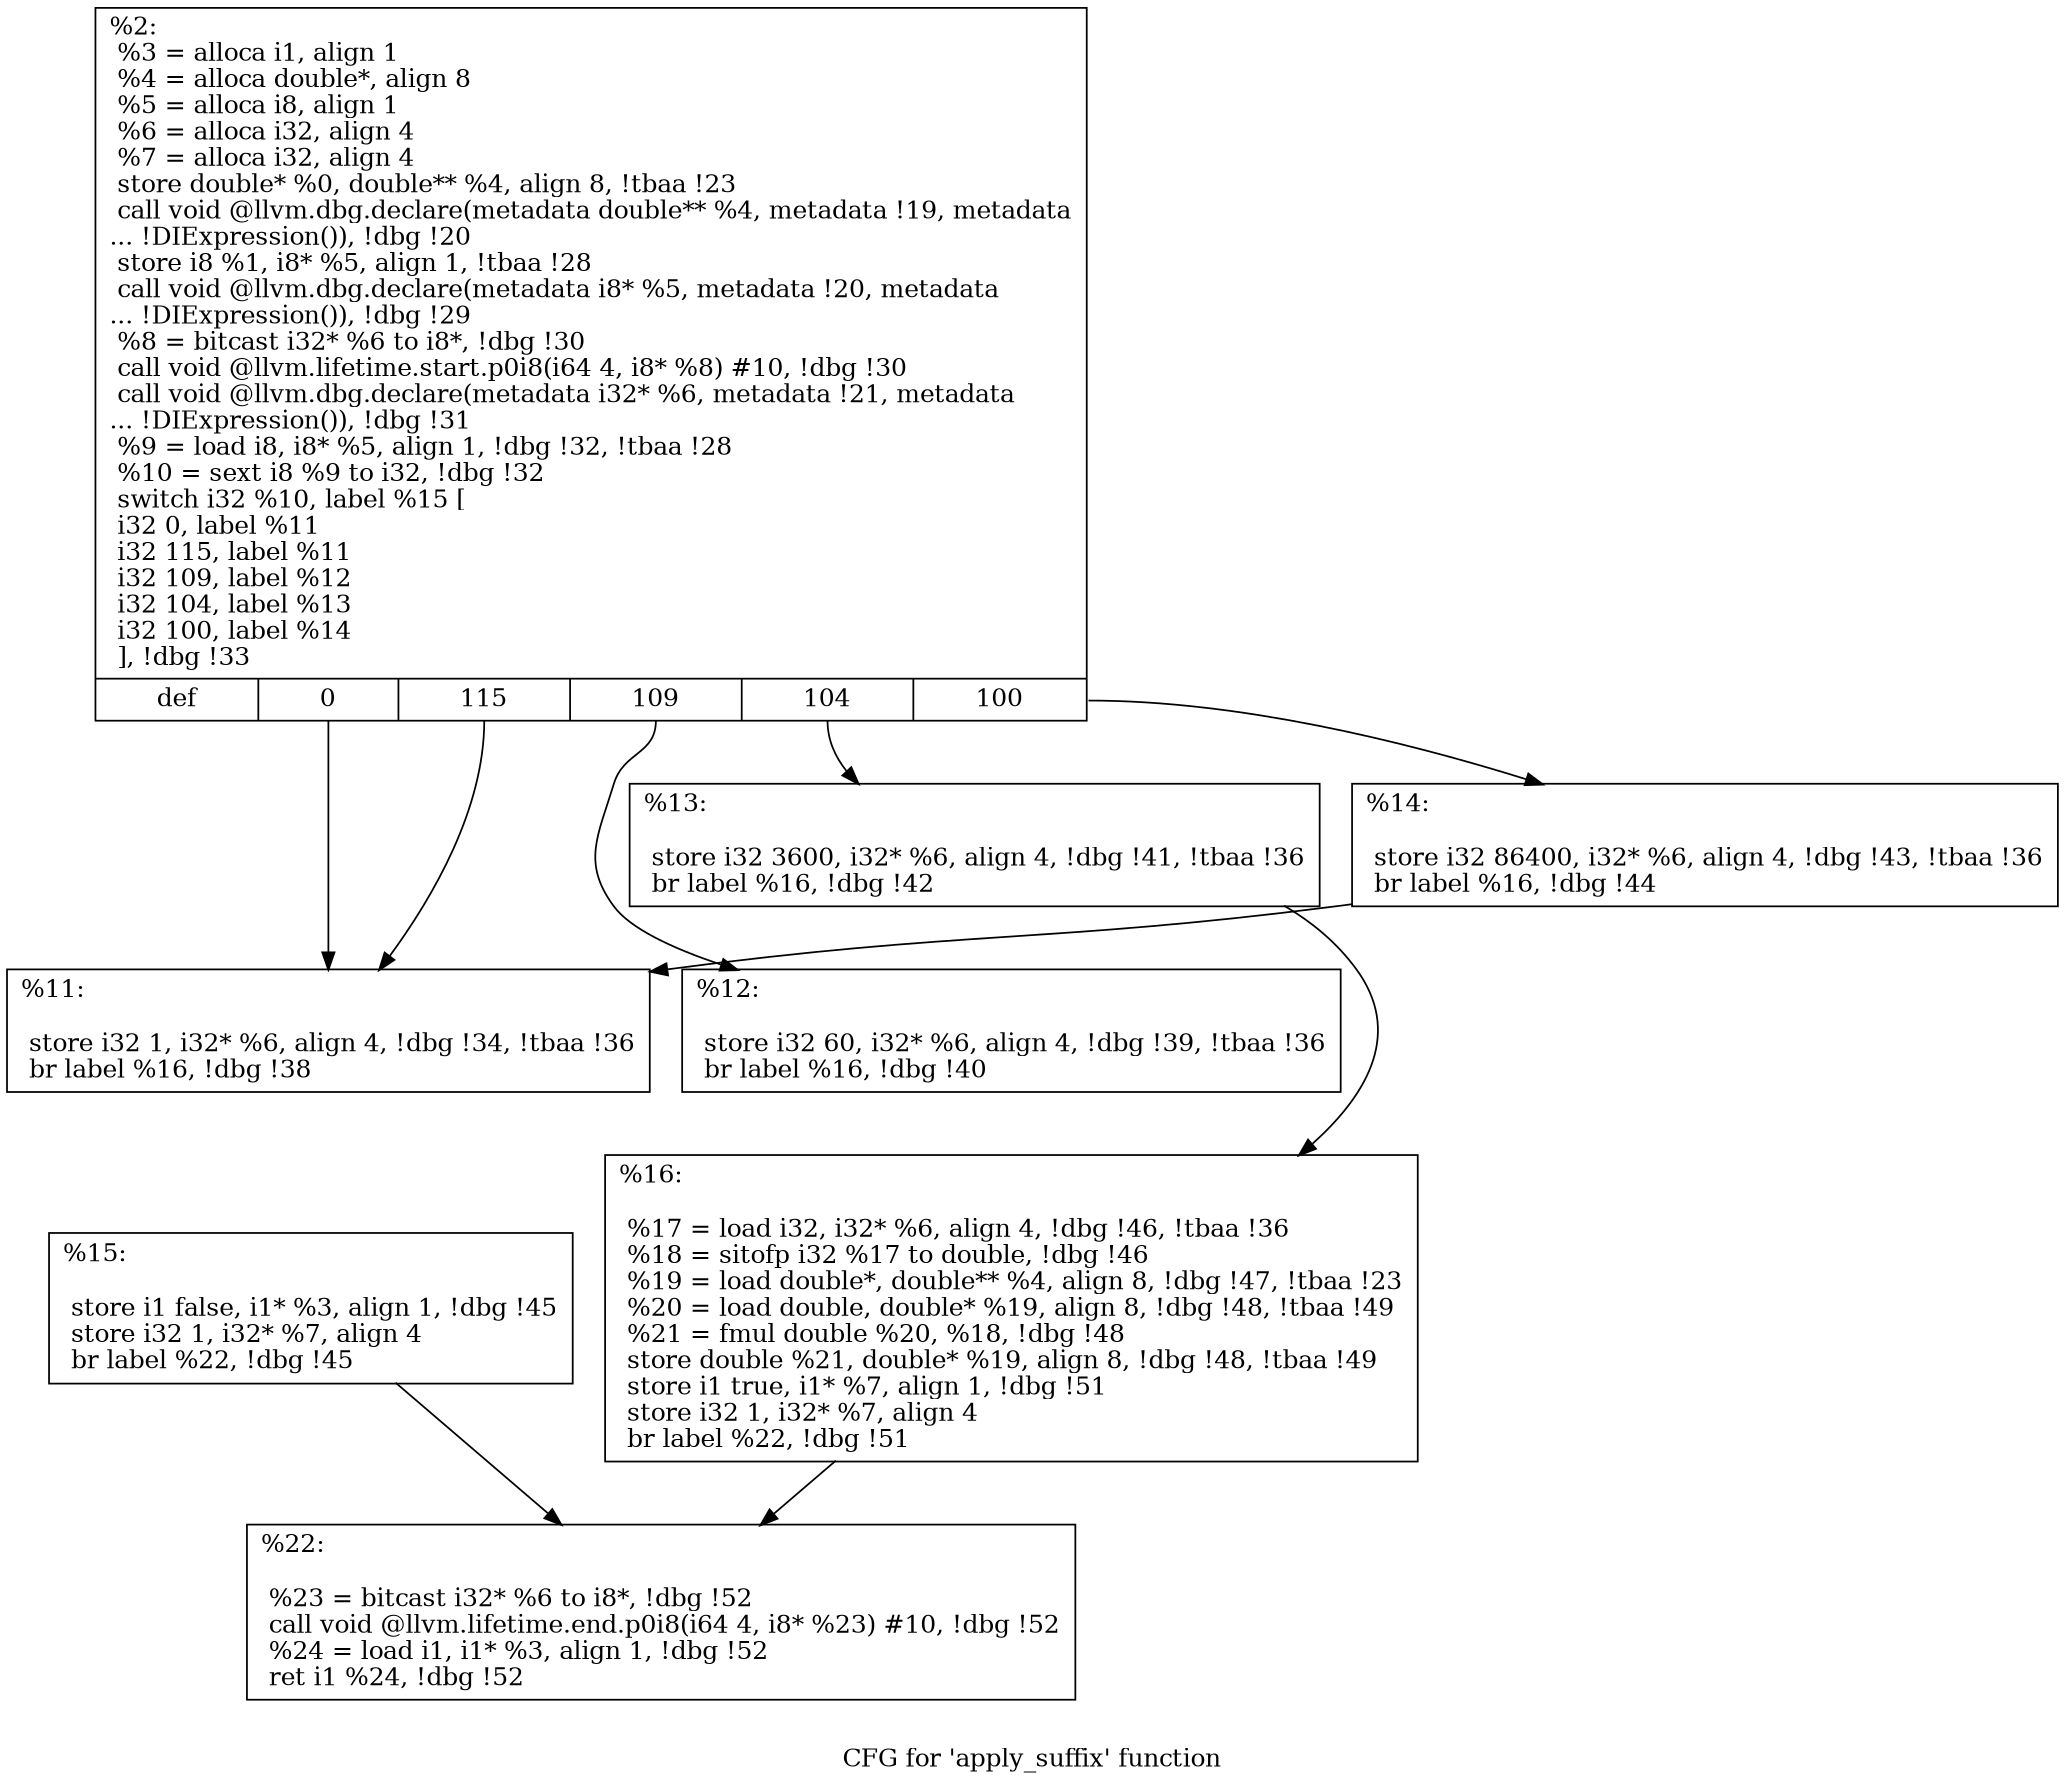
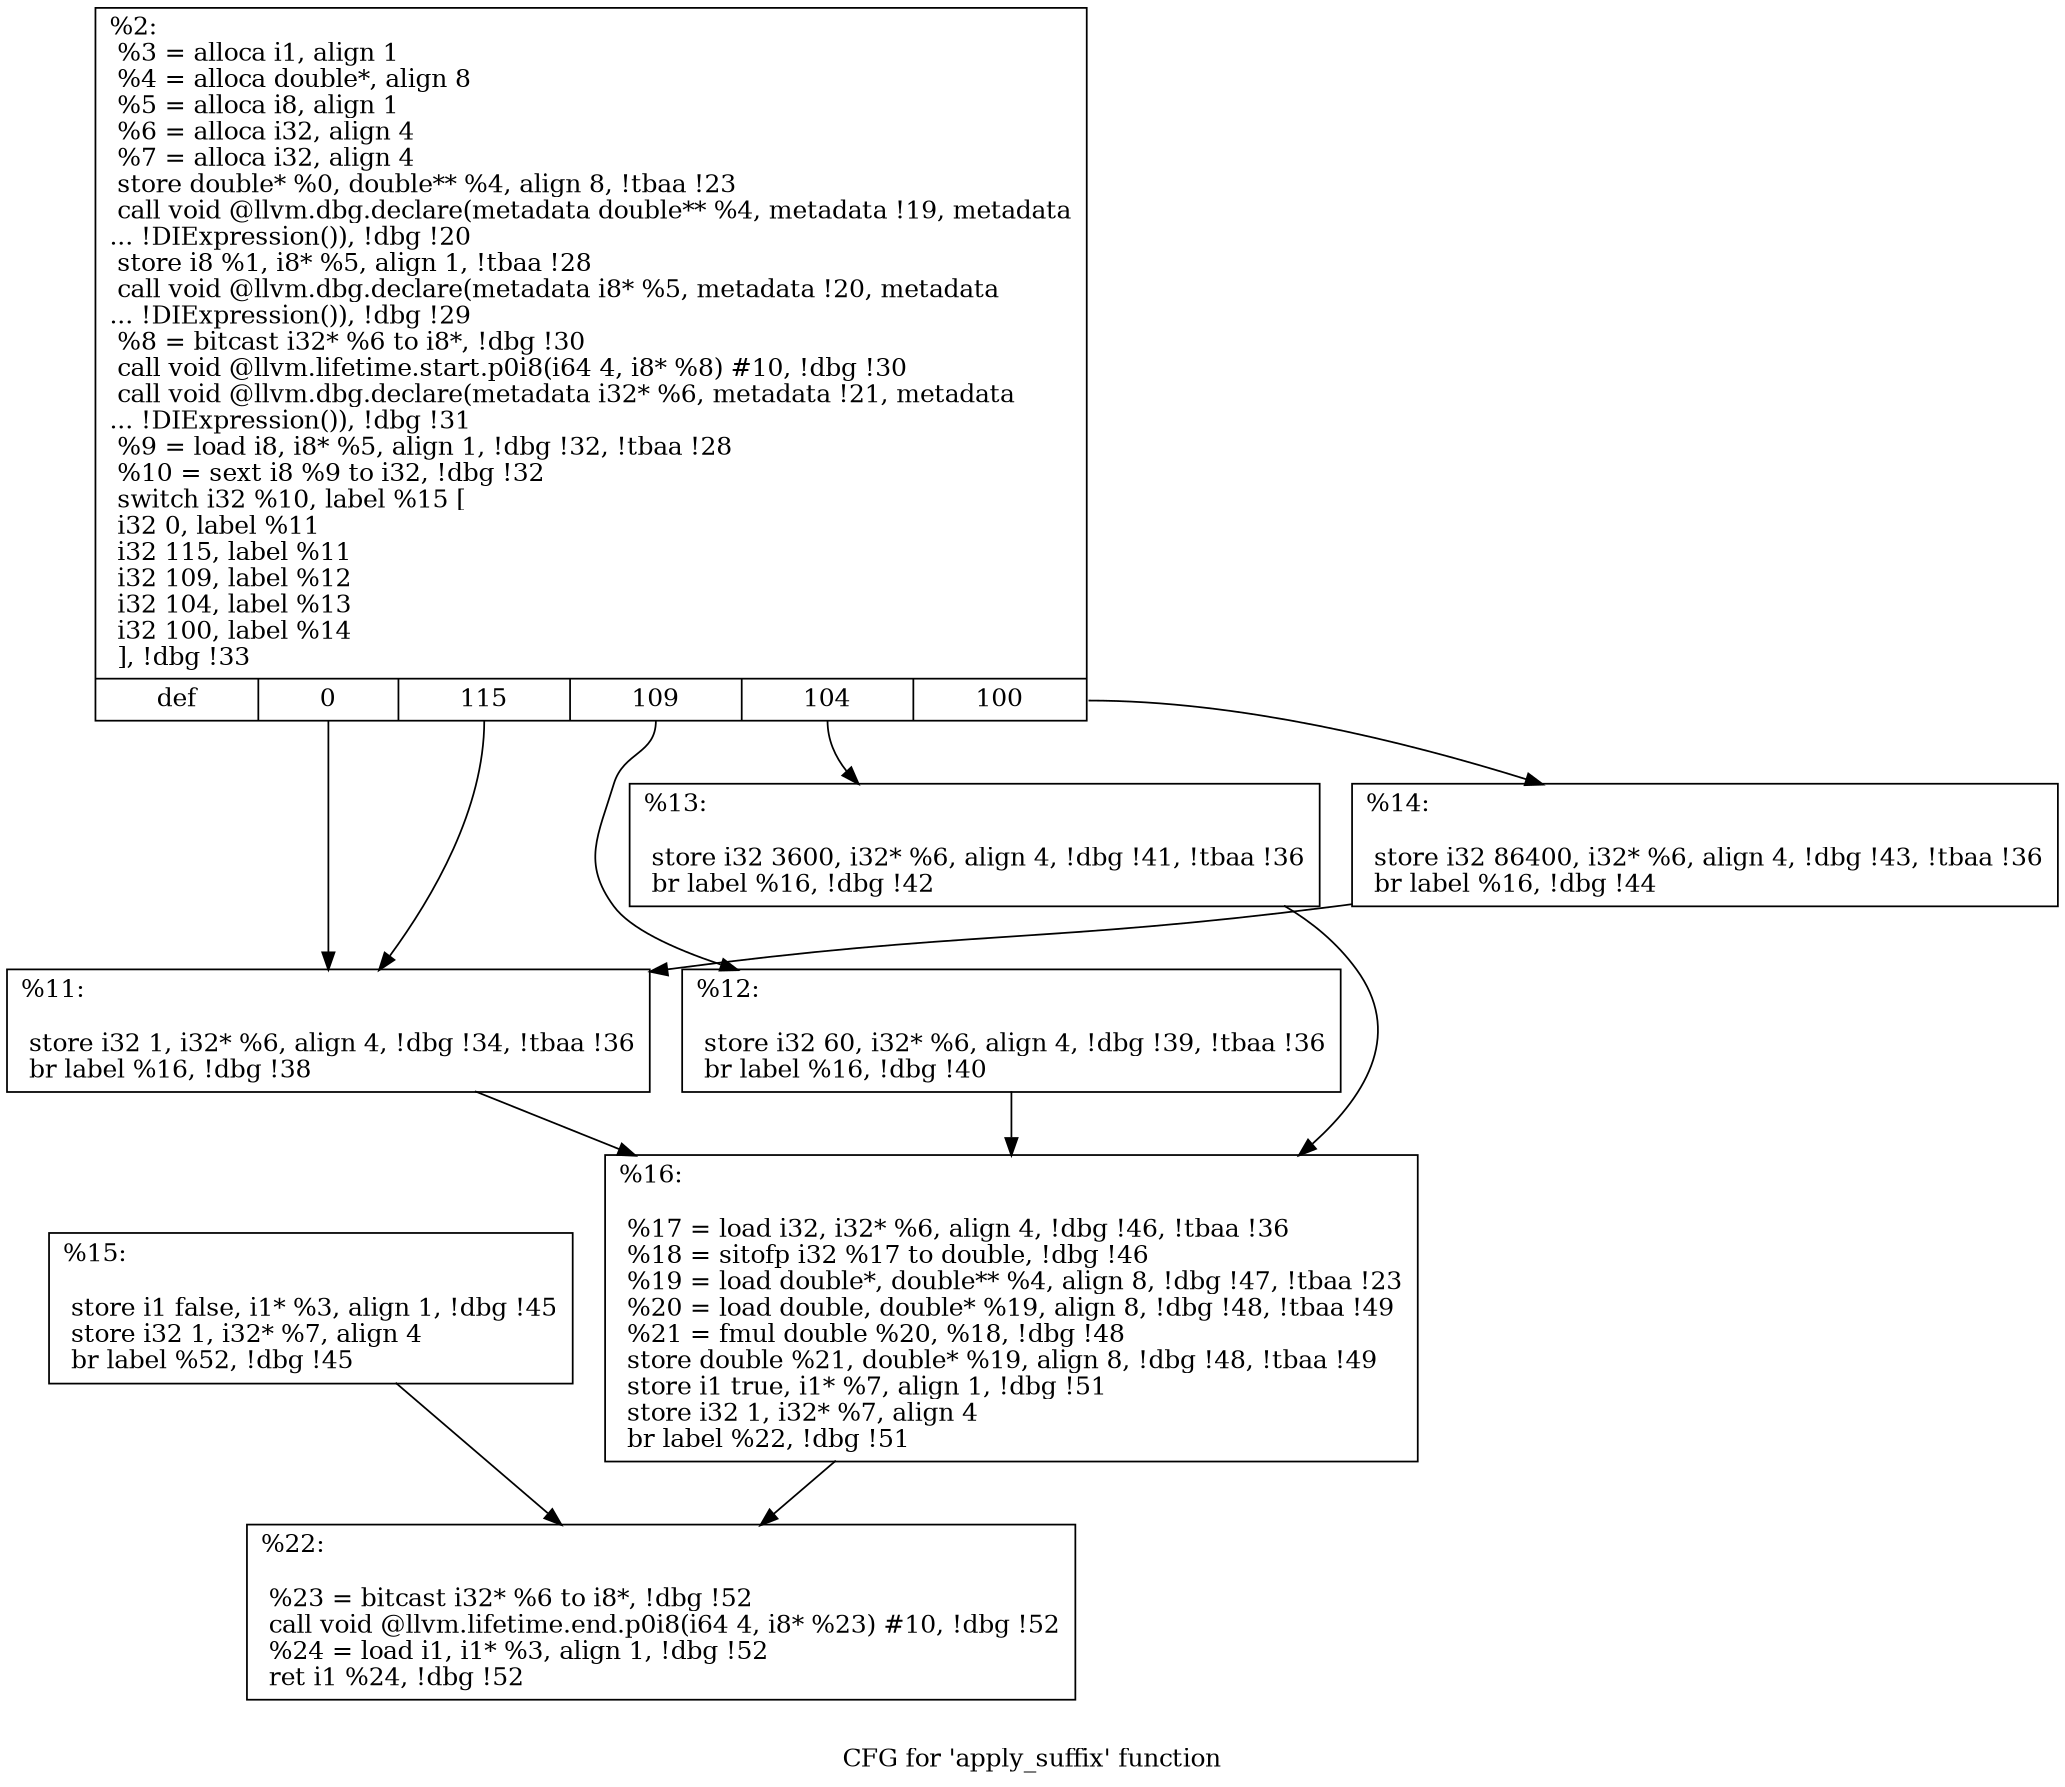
none -> (1011, 1114)
none -> (547, 1120)
(208, 1361) -> (208, 1361)
